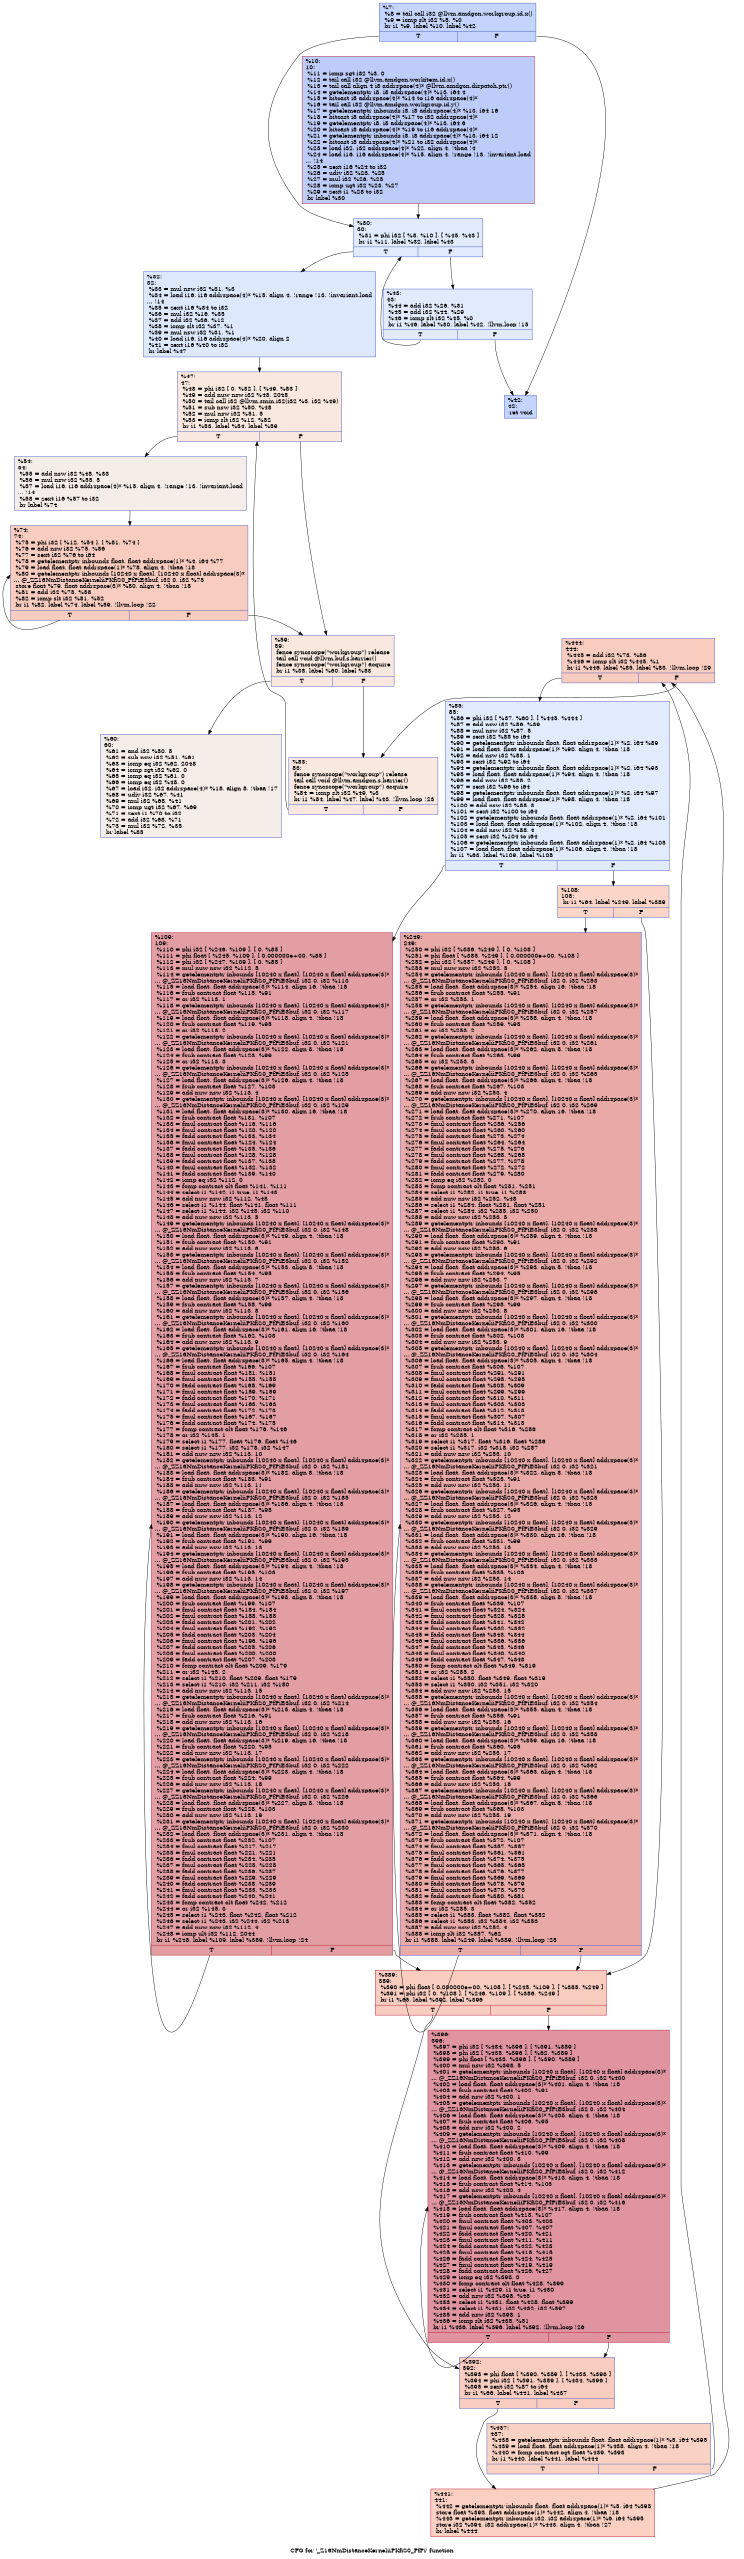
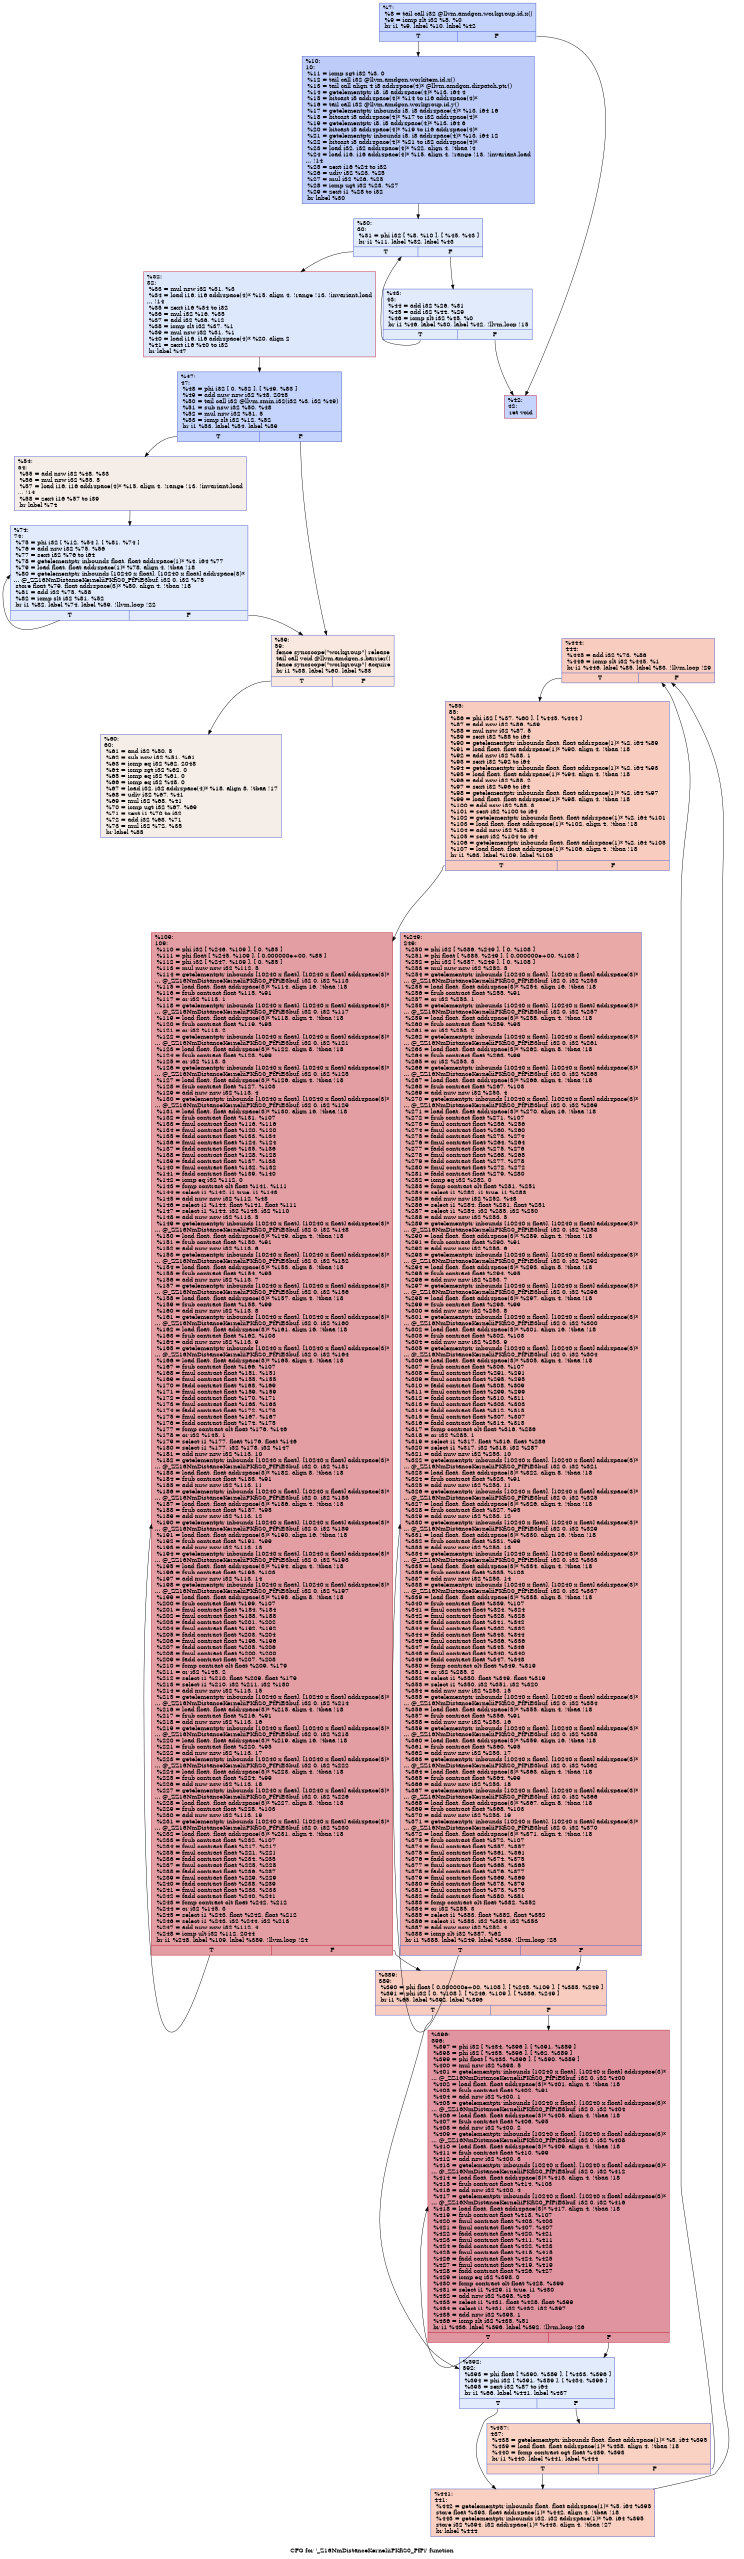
(270, 116) -> (418, 47)
(418, 130) -> (418, 130)
(260, 314) -> (260, 314)
(260, 407) -> (260, 407)
(520, 407) -> (520, 407)
(58, 499) -> (58, 499)
(129, 573) -> (129, 573)
(326, 659) -> (333, 659)
(363, 786) -> none
(557, 786) -> (557, 786)
(613, 902) -> none
(464, 1635) -> (464, 1635)
(491, 1993) -> (491, 1993)
(537, 2383) -> (537, 2383)
none -> (577, 2414)
none -> (543, 2479)
(543, 2513) -> (543, 2513)
